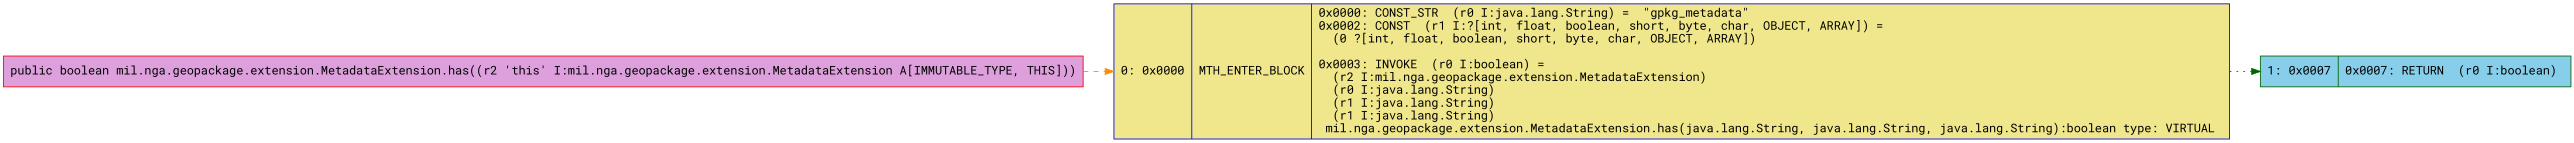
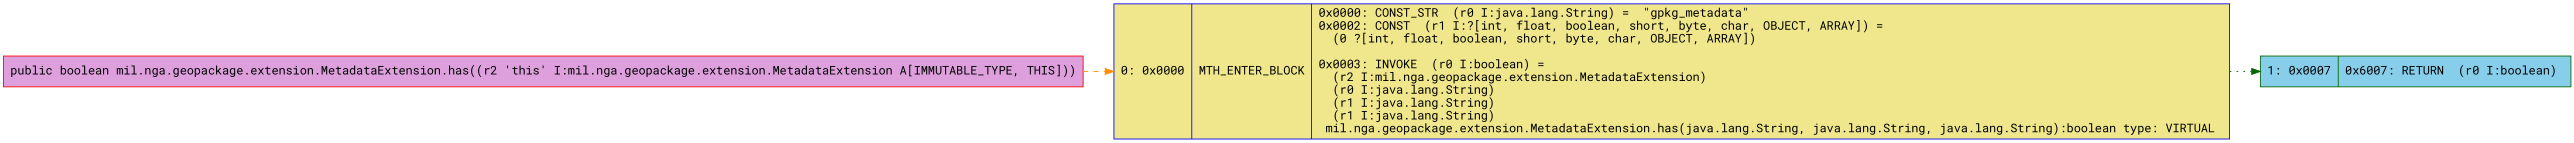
(2455, 71) -> (2455, 71)
